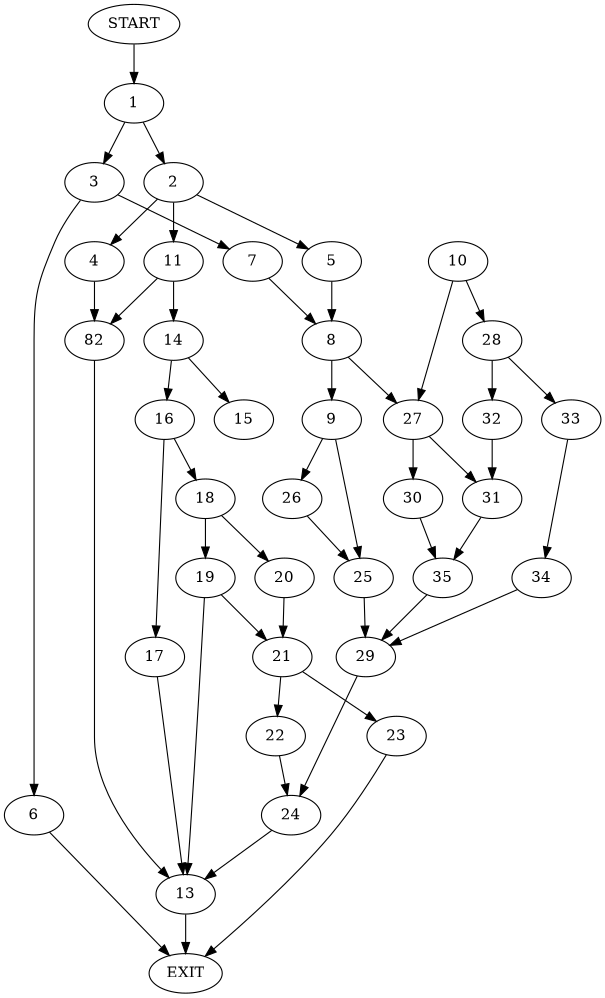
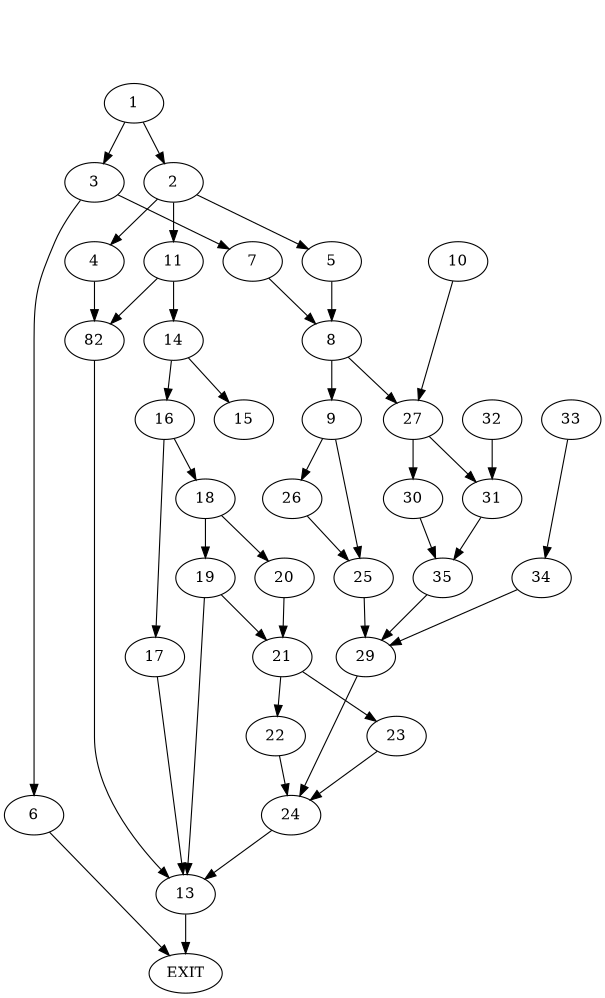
(134, 24) -> none
(492, 341) -> none
(309, 859) -> (348, 772)
